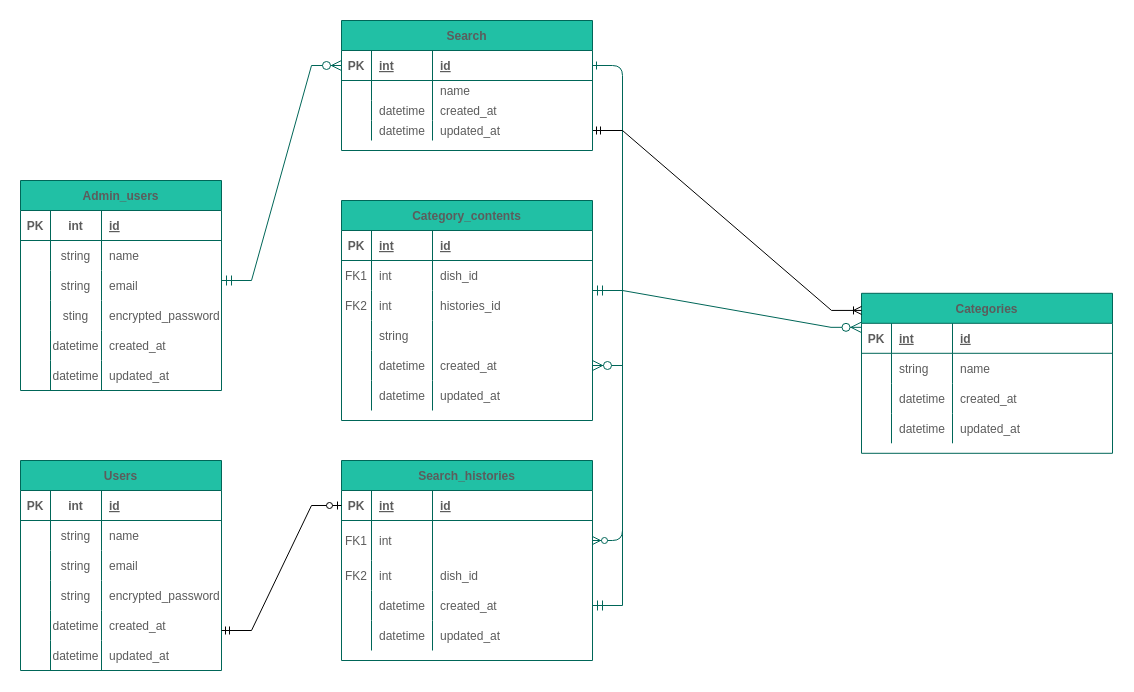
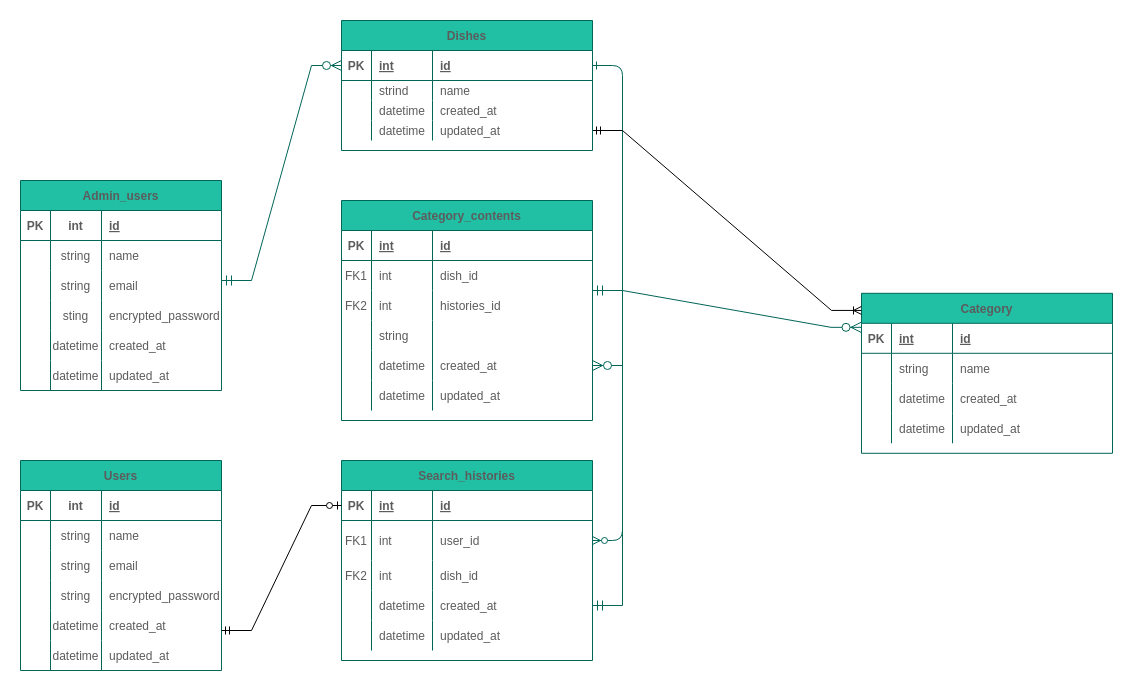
(467, 36) -> (467, 36)
none -> (402, 91)
(987, 309) -> (987, 309)
none -> (513, 541)
